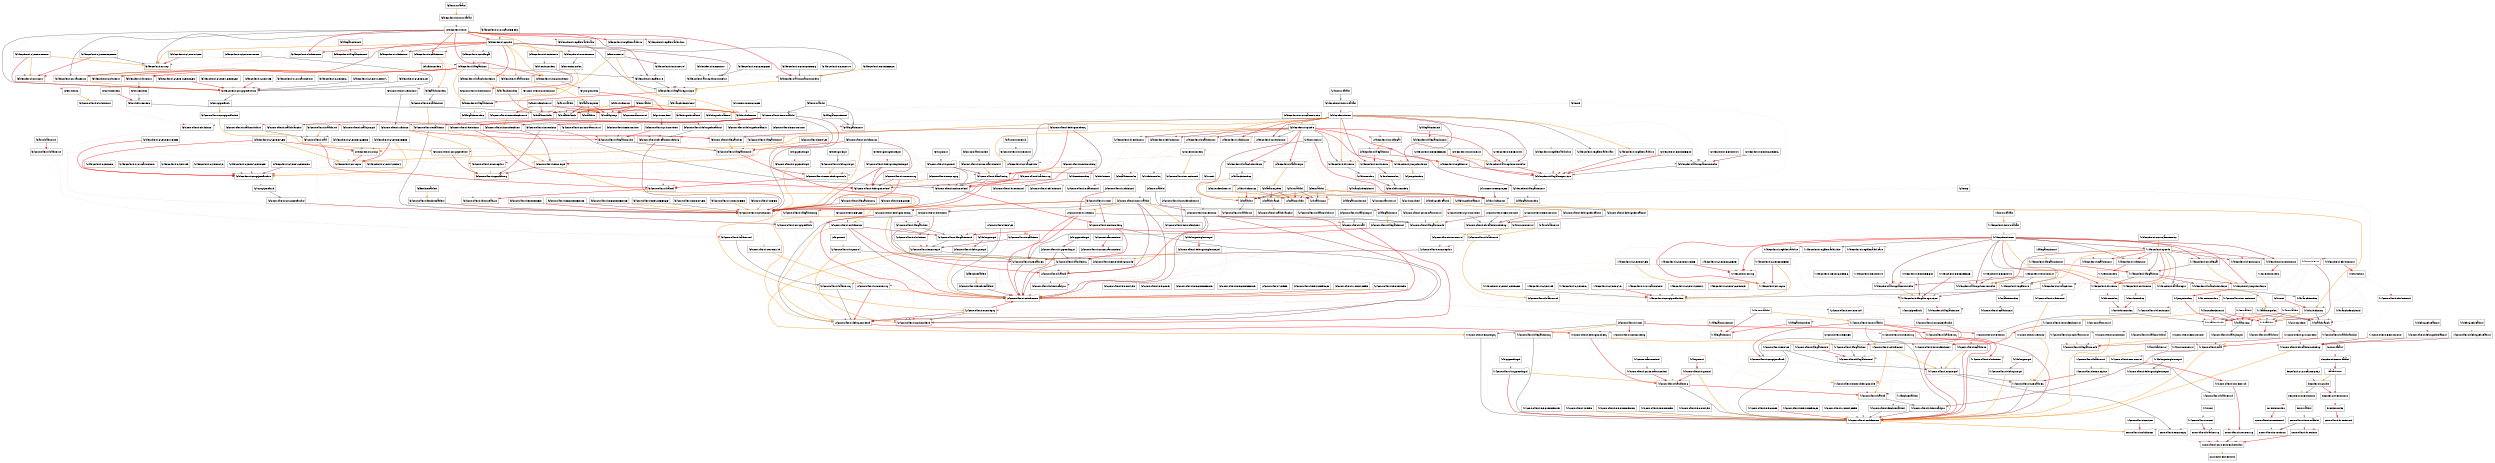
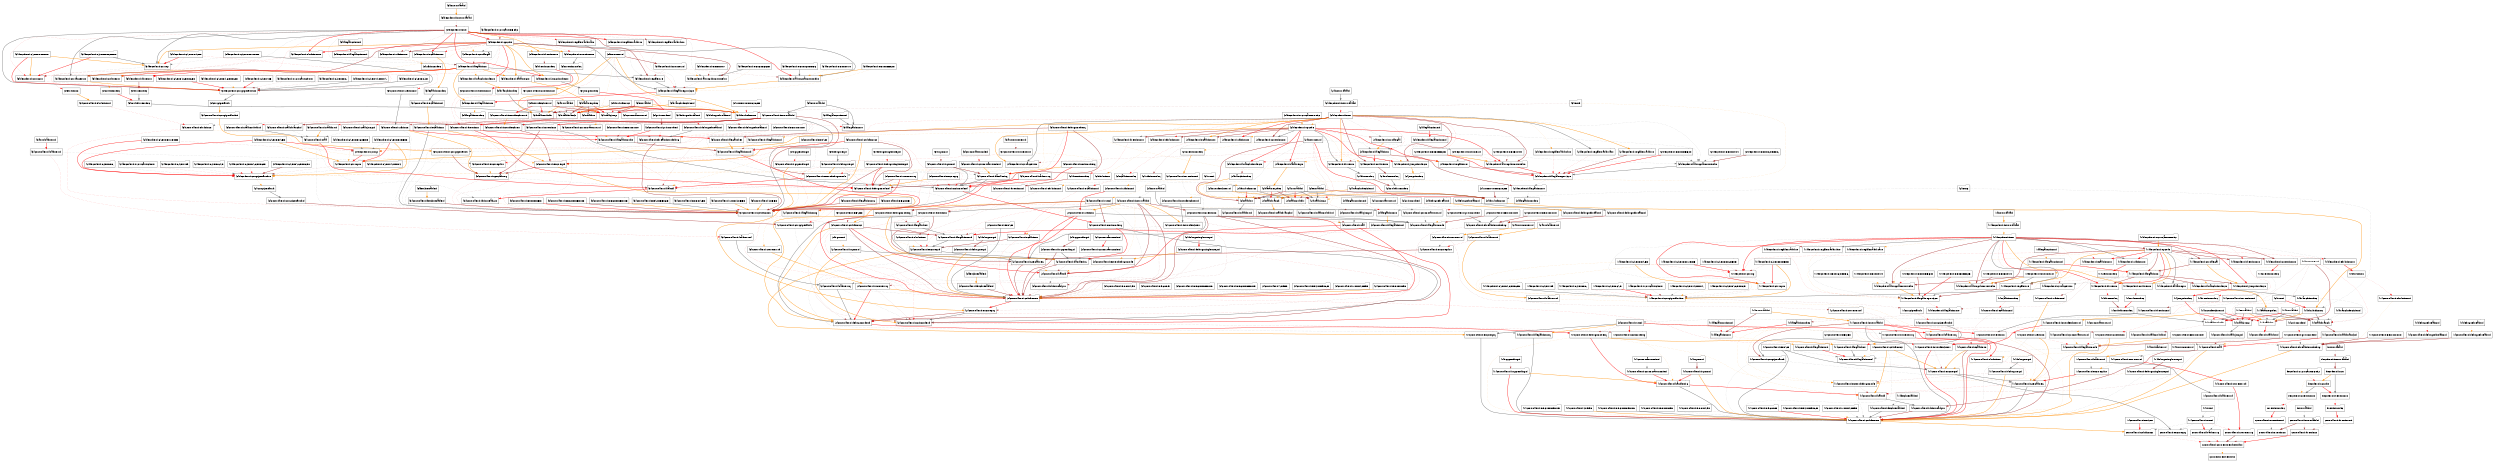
(1002, 305) -> (1001, 304)
(2335, 372) -> (2335, 372)
